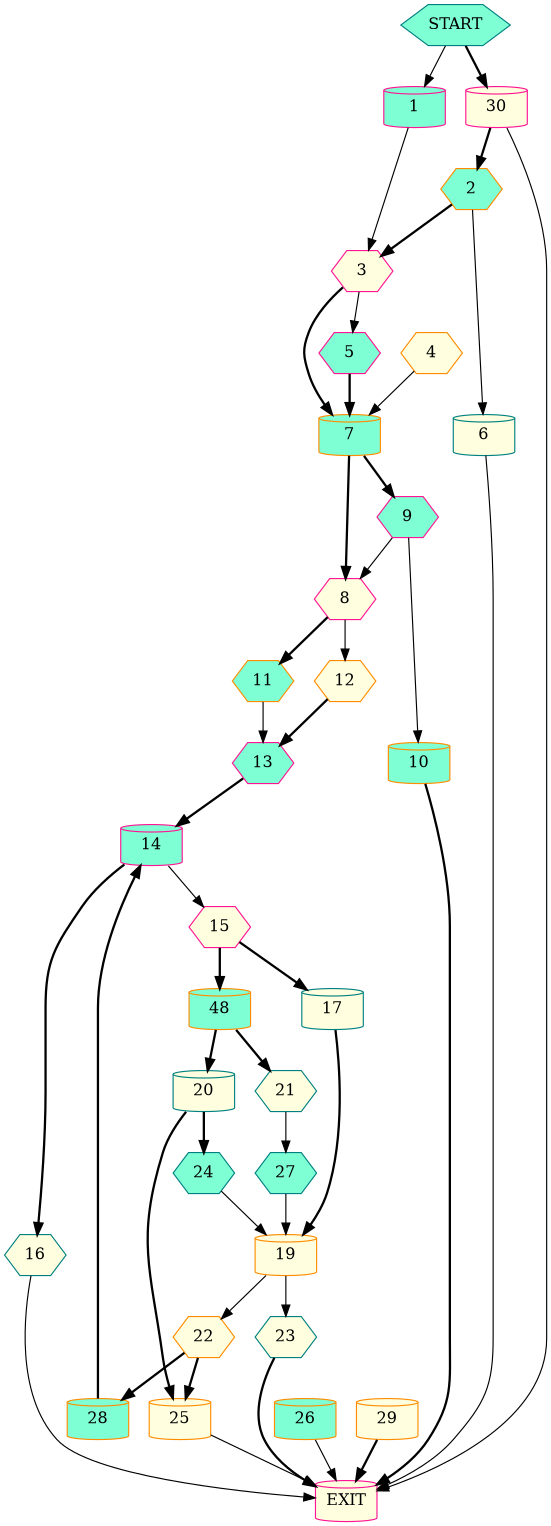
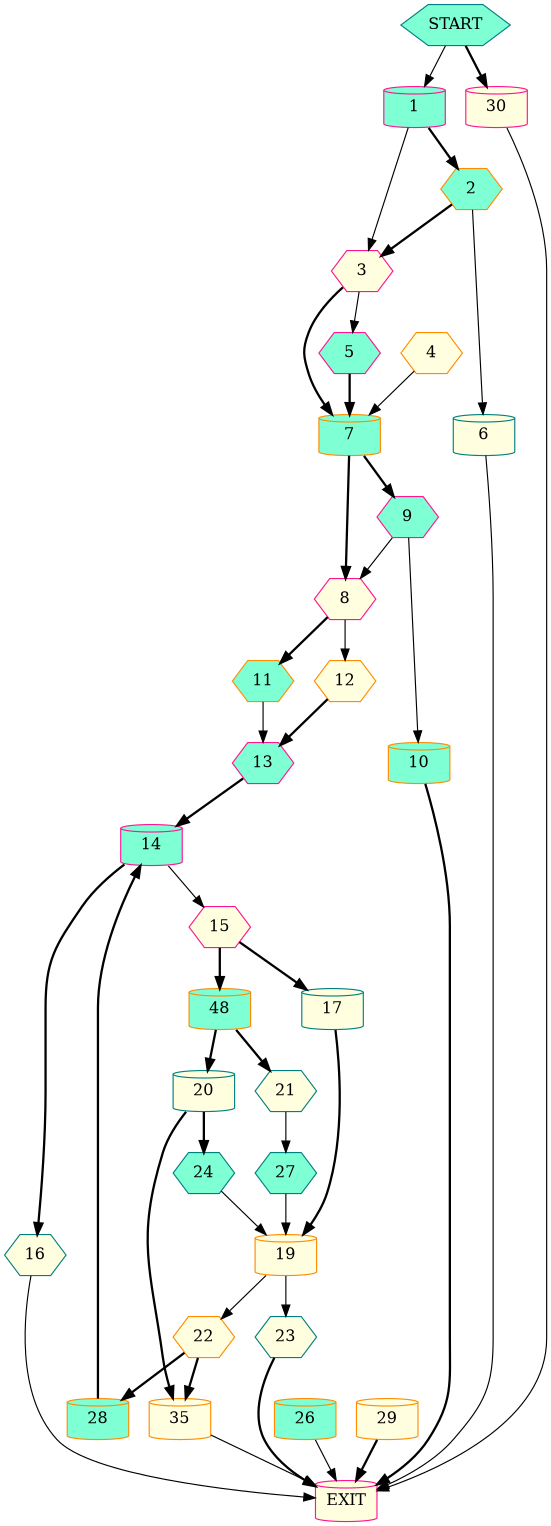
(486, 143) -> (440, 143)
(180, 1419) -> (180, 1419)
